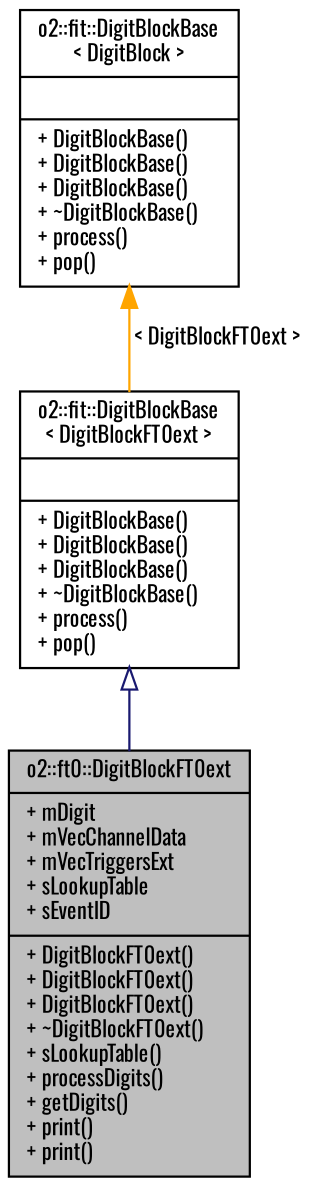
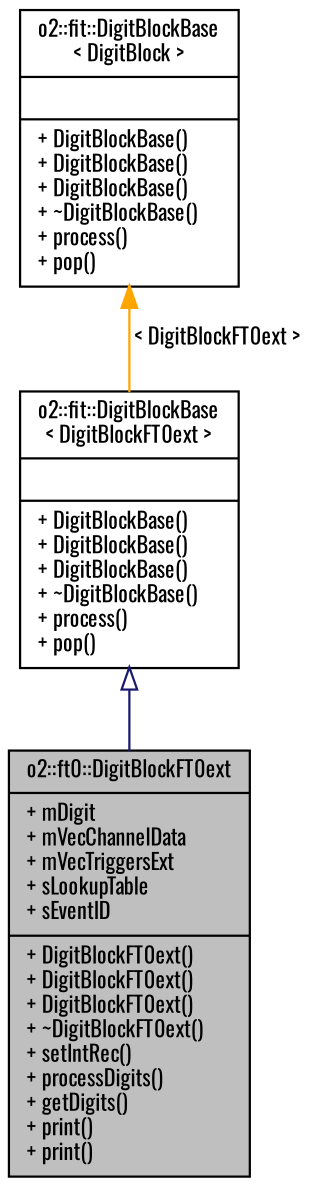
(95, 1055) -> (79, 1055)
